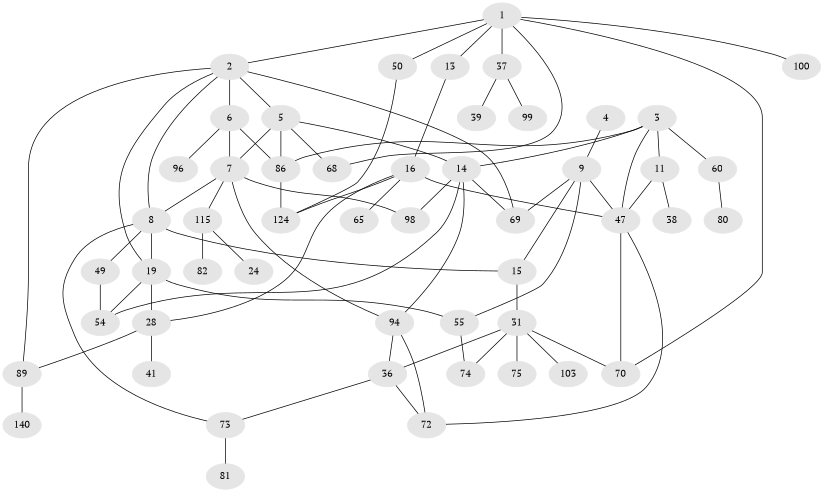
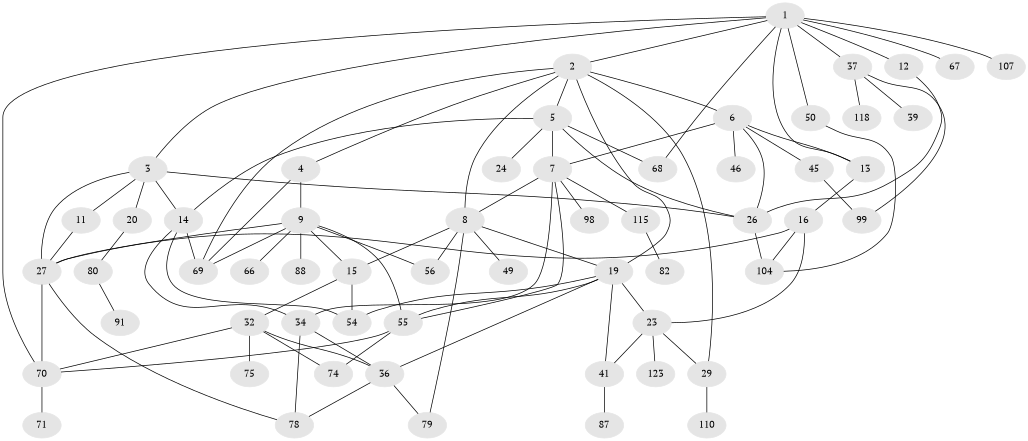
none -> (449, 52)
(801, 67) -> (1006, 67)
none -> (904, 67)
none -> (955, 67)
none -> (434, 112)
none -> (862, 118)
none -> (784, 138)
(178, 169) -> (736, 169)
(281, 169) -> (752, 220)
(718, 169) -> (132, 220)
none -> (814, 169)
(436, 195) -> none
none -> (250, 220)
(281, 220) -> (764, 272)
(359, 220) -> none
(621, 220) -> (42, 272)
(672, 220) -> none
(233, 251) -> (527, 144)
none -> (250, 272)
none -> (301, 272)
none -> (430, 272)
none -> (560, 279)
(100, 297) -> (352, 297)
none -> (120, 323)
(151, 323) -> (652, 323)
(395, 323) -> (301, 323)
none -> (499, 323)
(517, 323) -> (250, 323)
none -> (609, 323)
none -> (226, 358)
(22, 374) -> (707, 374)
(568, 374) -> none
none -> (656, 374)
(22, 425) -> (707, 425)
none -> (42, 425)
(225, 425) -> (427, 425)
(427, 425) -> (294, 425)
none -> (604, 425)
(225, 476) -> none
